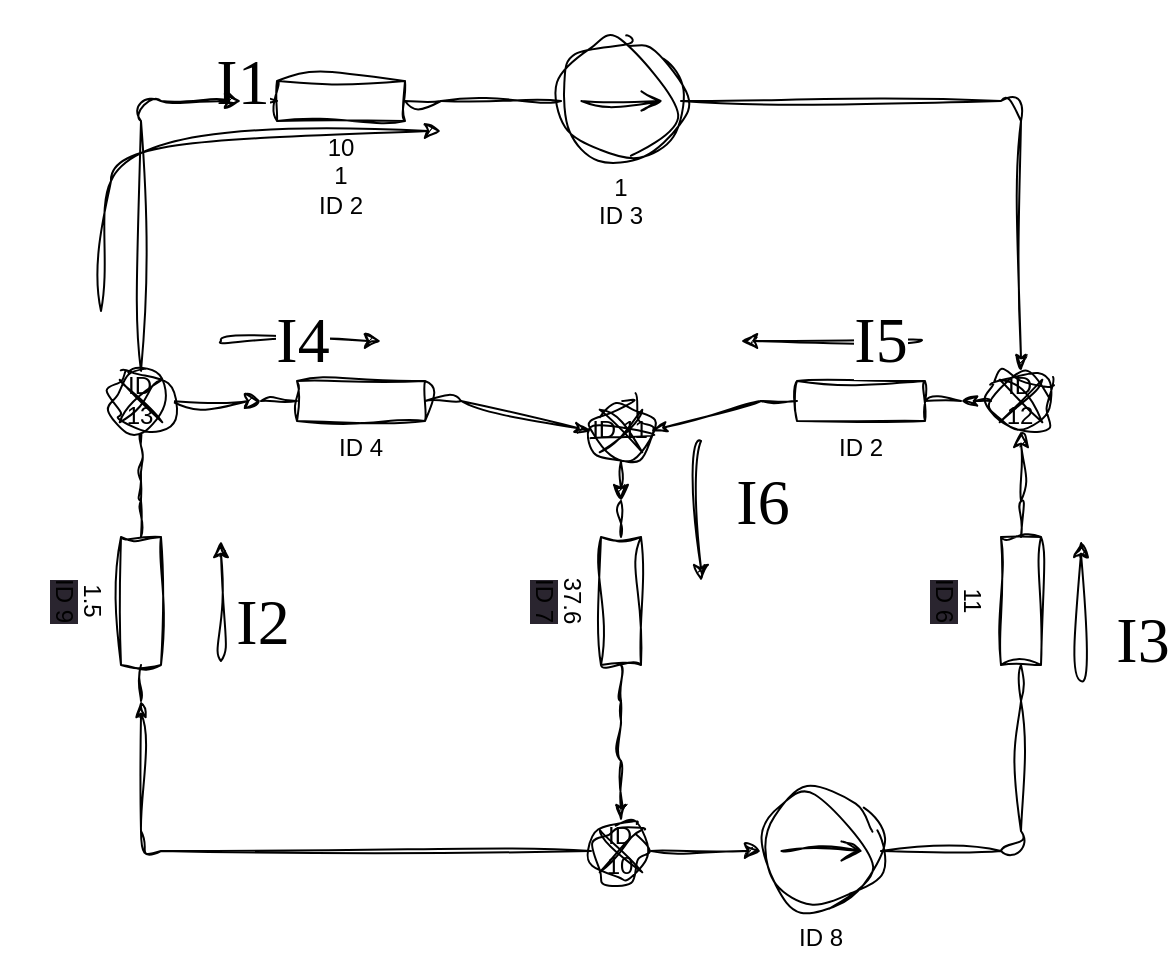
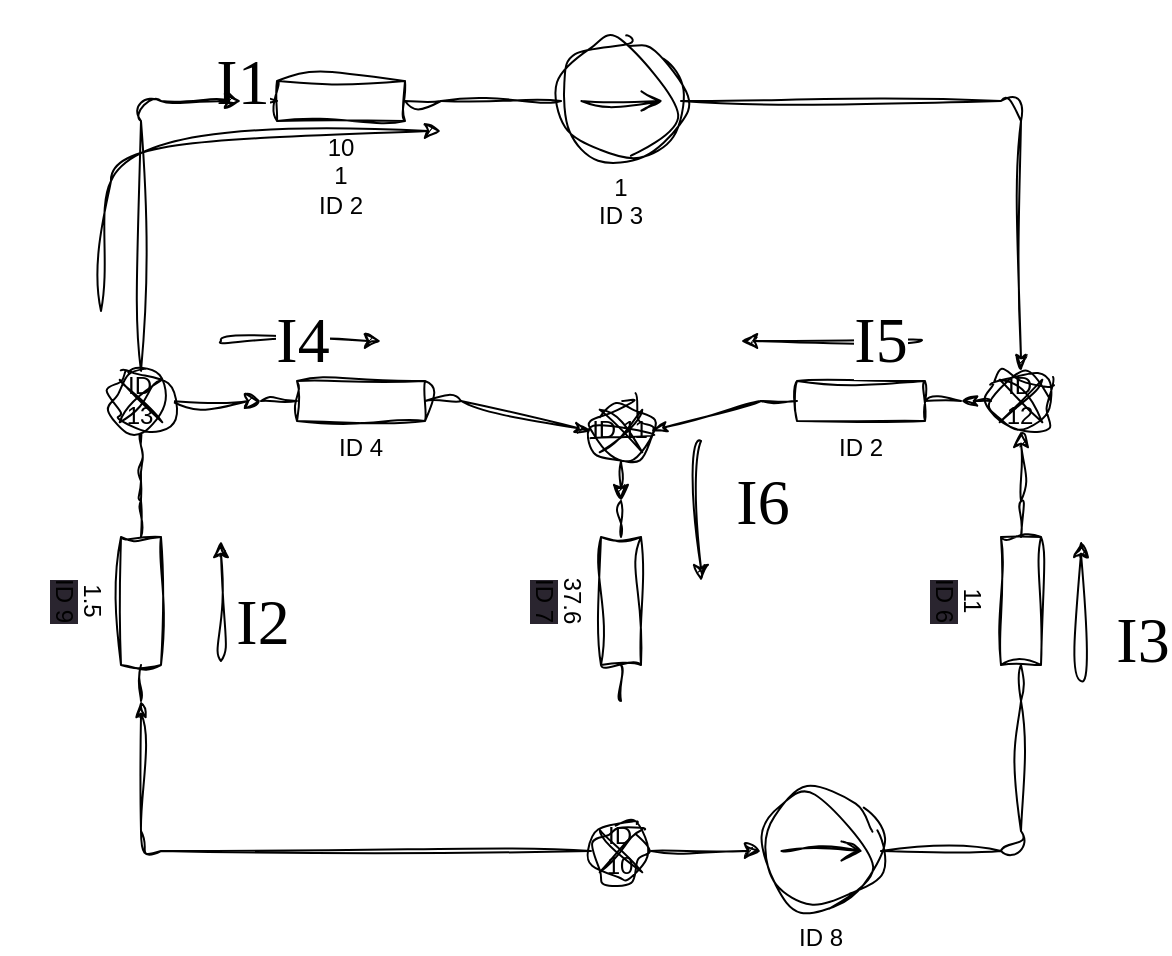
(621, 781) -> none
